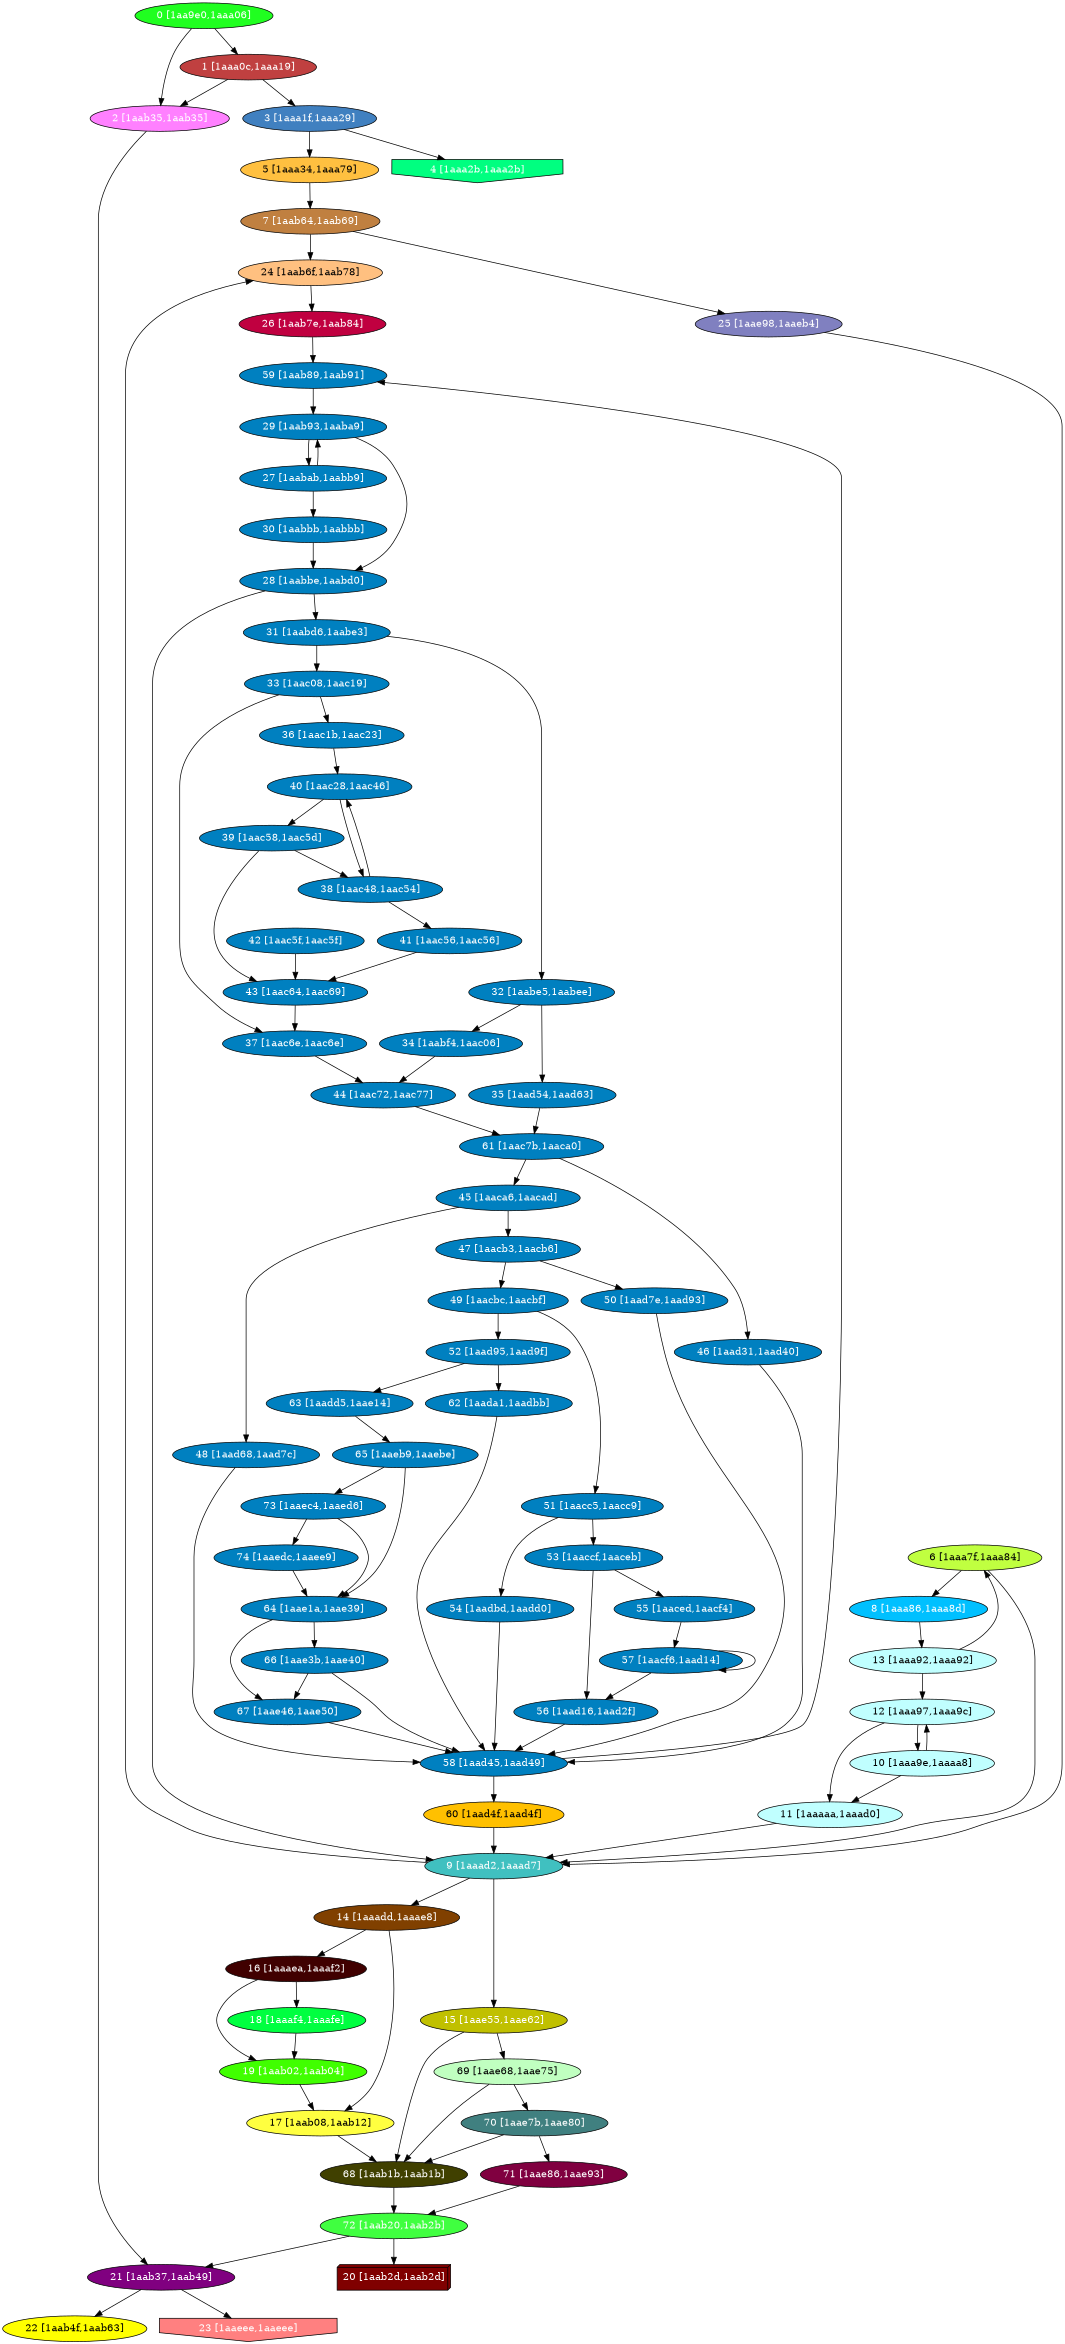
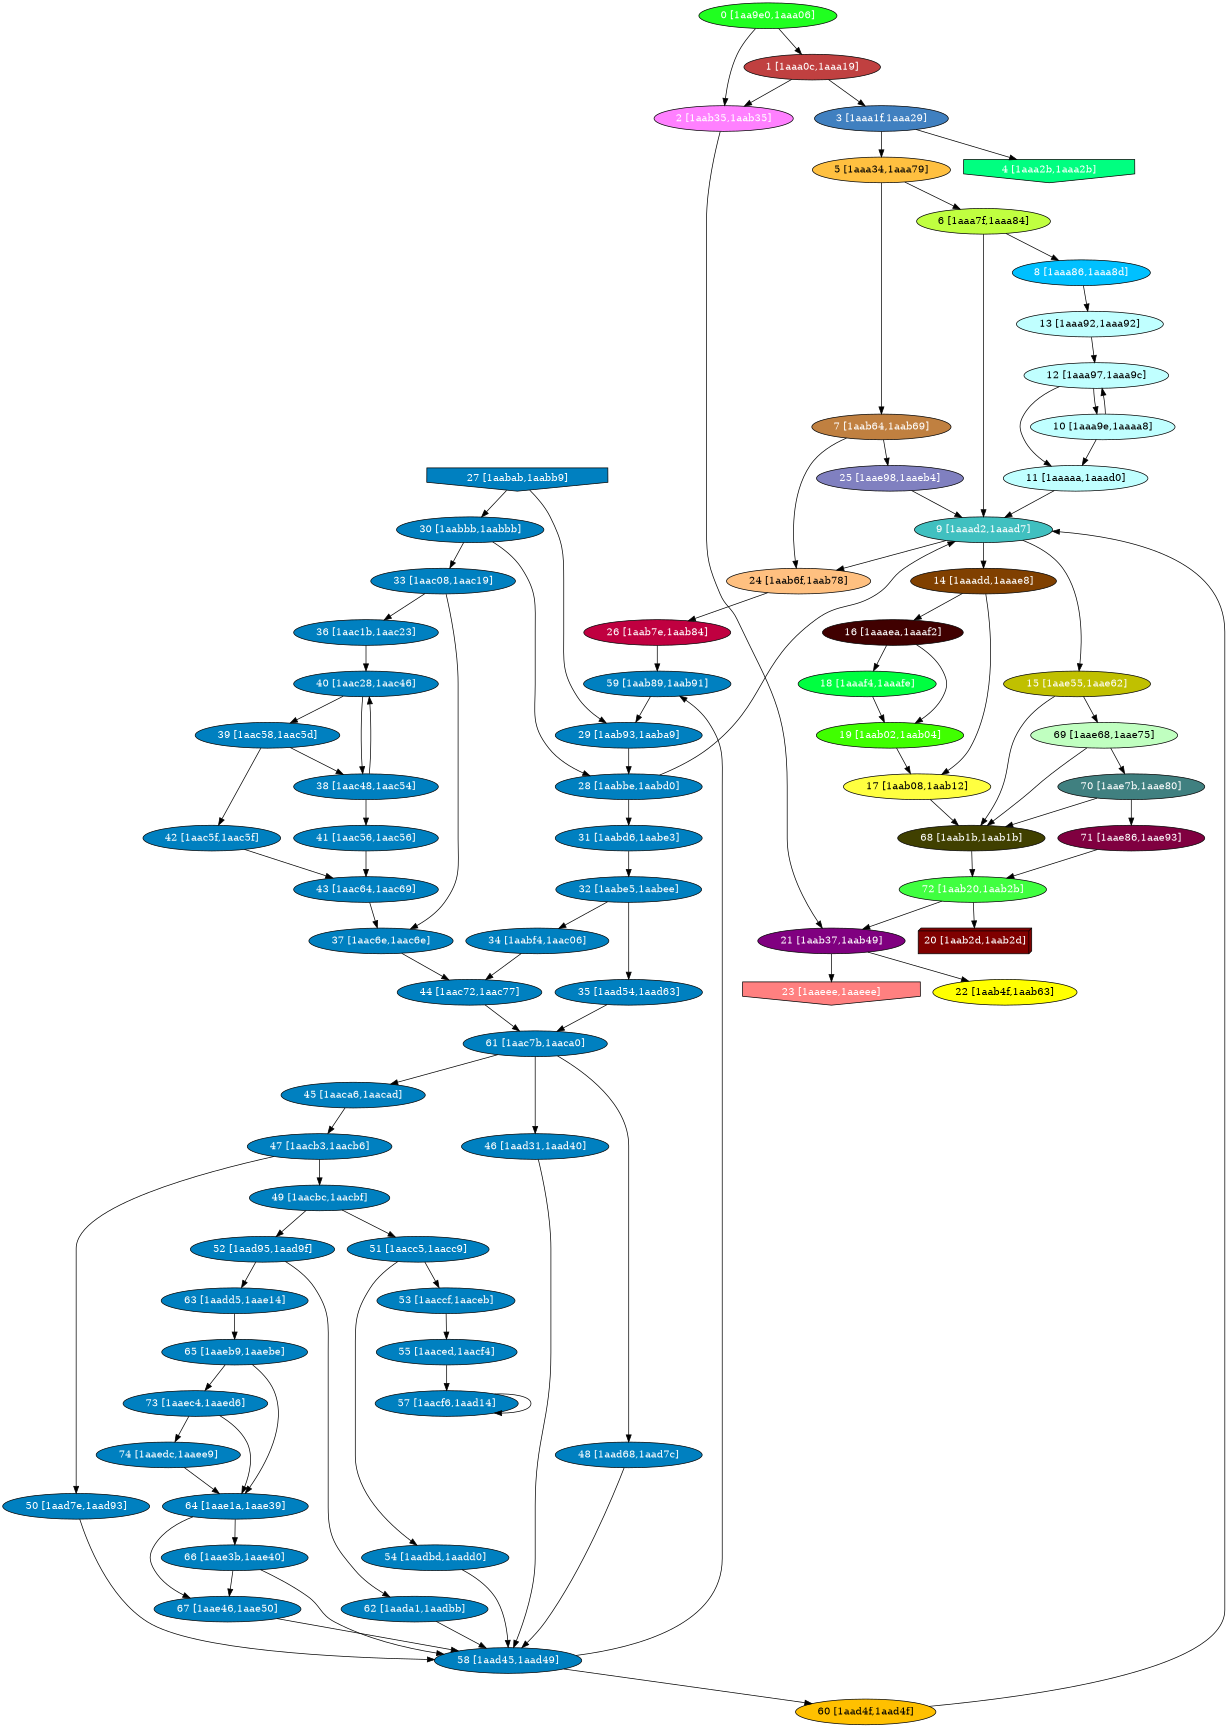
(308, 449) -> none
(313, 478) -> (517, 478)
(317, 655) -> (458, 552)
(216, 916) -> (241, 783)
(280, 1262) -> (629, 1231)
(995, 1621) -> (929, 194)
(586, 1712) -> none
